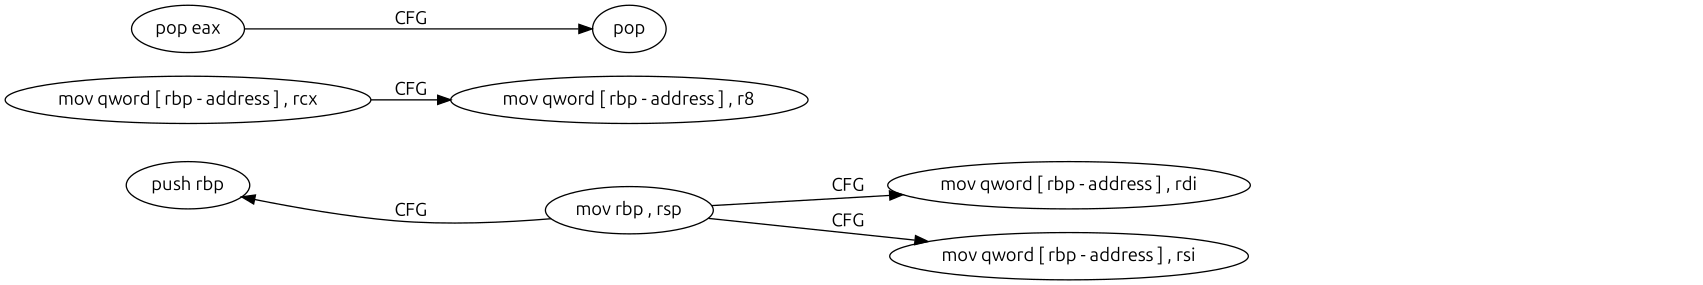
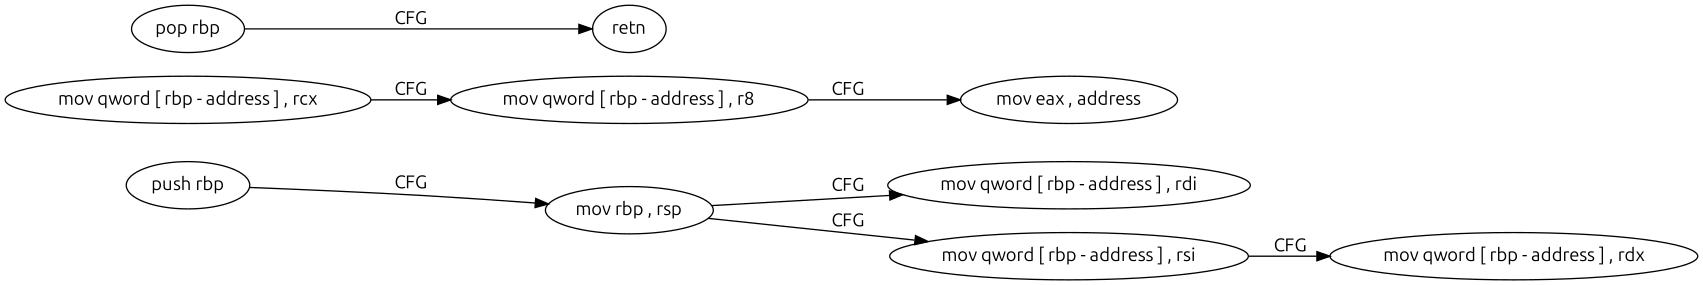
(188, 29) -> (188, 29)
(629, 29) -> (629, 29)
none -> (1069, 100)
(402, 221) -> (392, 194)
none -> (1514, 256)
